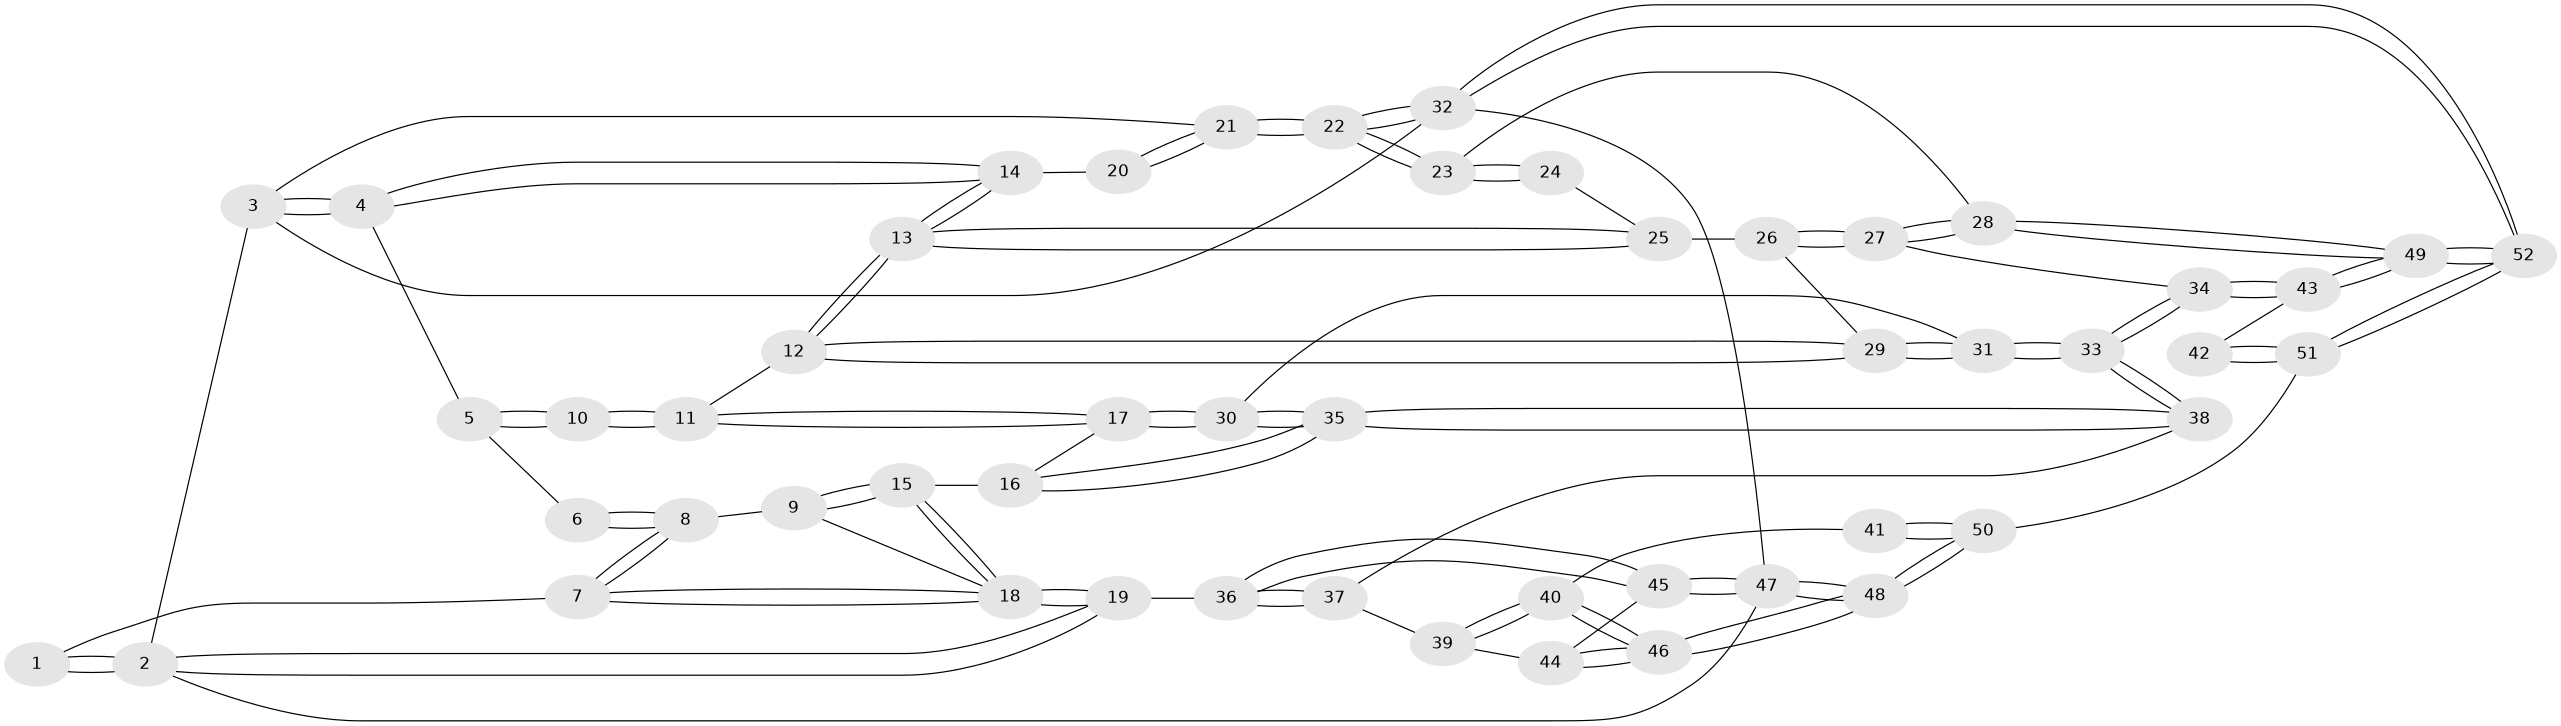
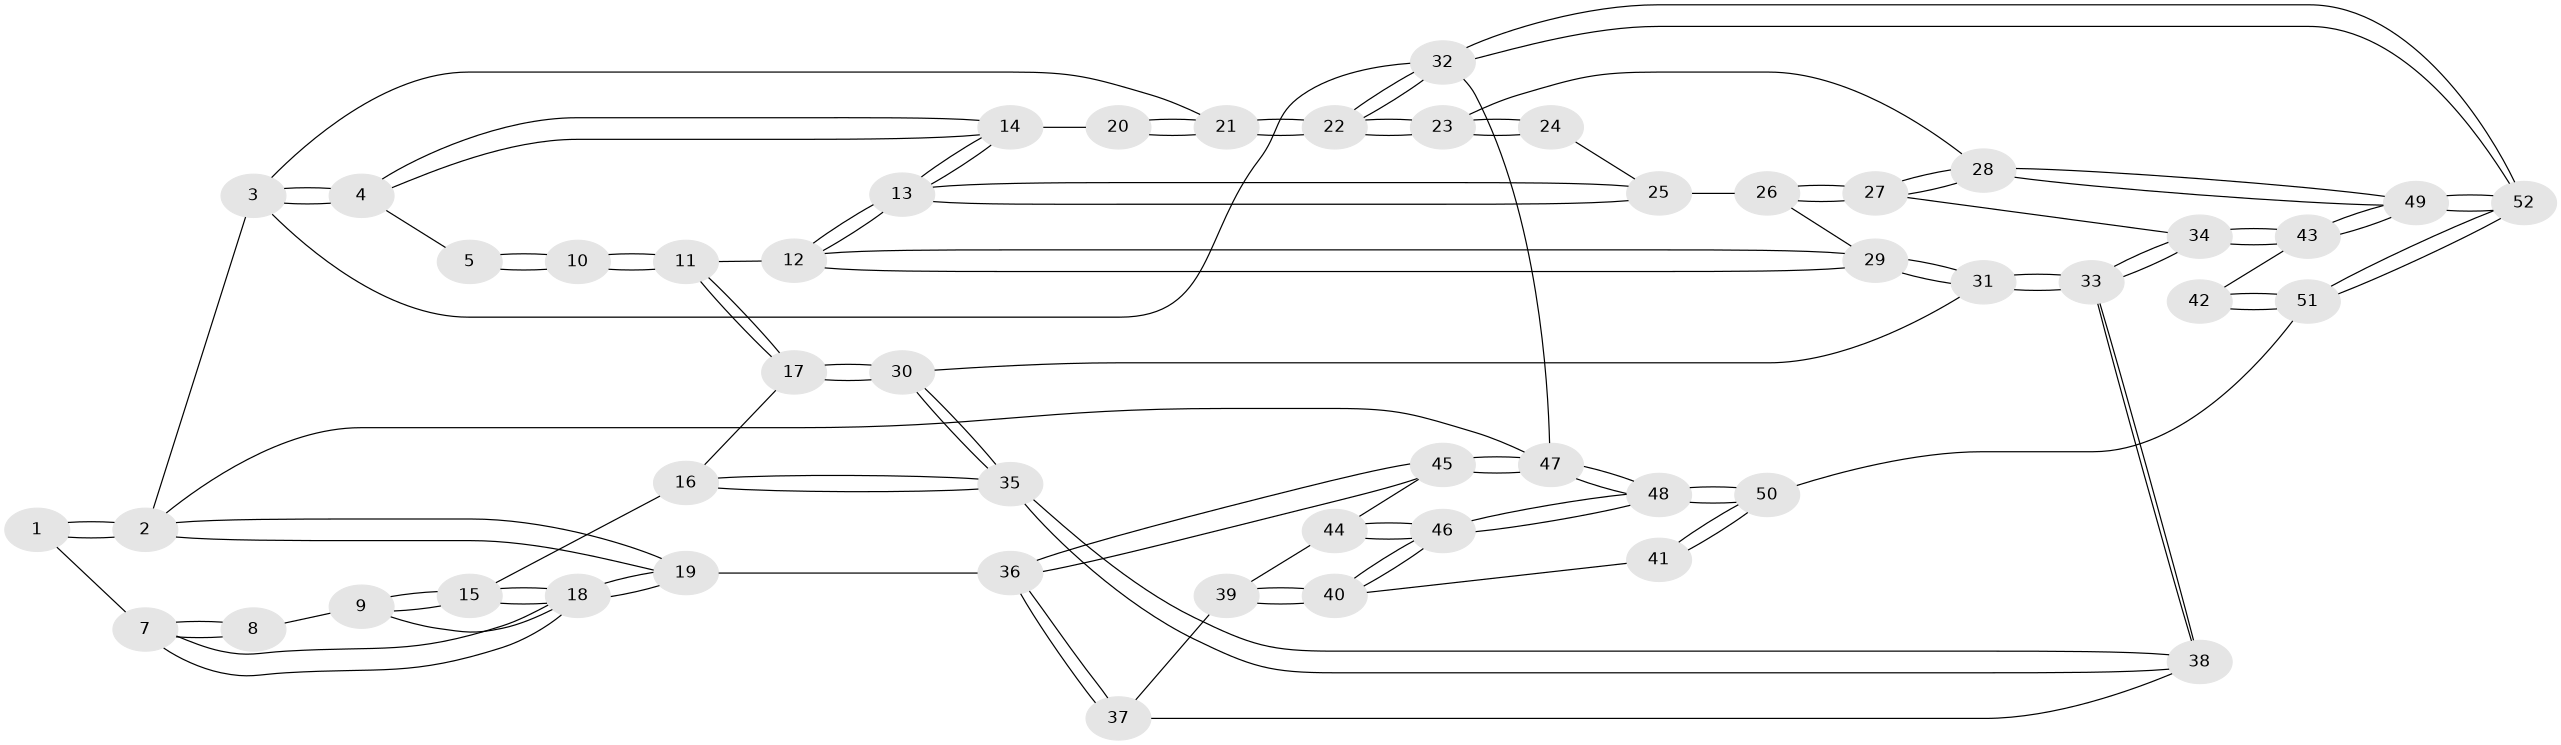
(578, 520) -> none
